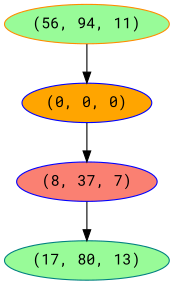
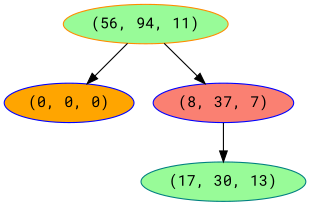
(87, 137) -> (181, 60)
(87, 260) -> (223, 182)
